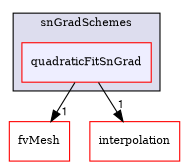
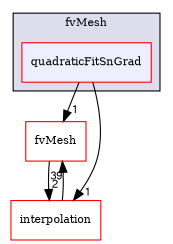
(87, 24) -> (87, 24)
none -> (49, 175)
none -> (63, 186)
